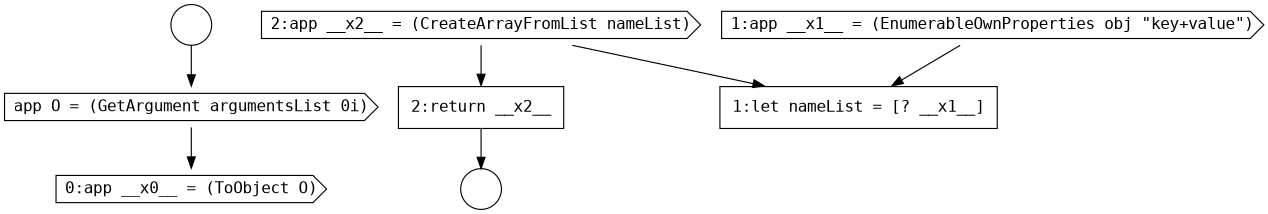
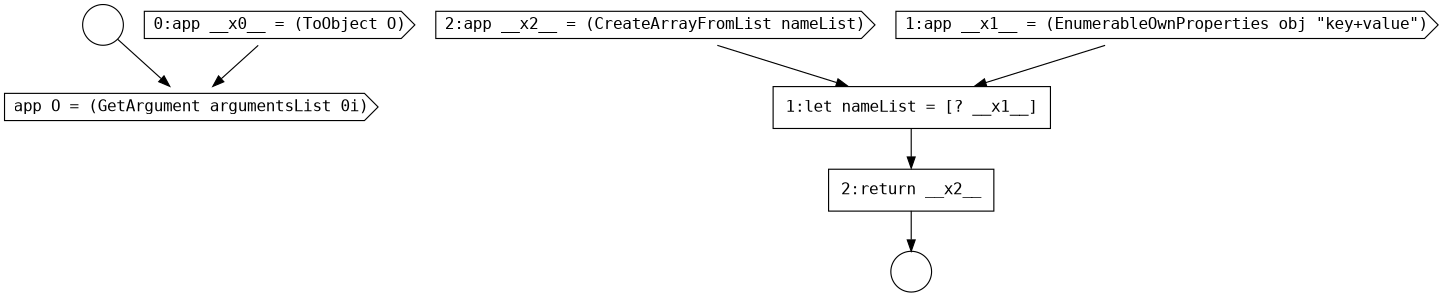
(481, 60) -> (911, 142)
(191, 142) -> (240, 62)
